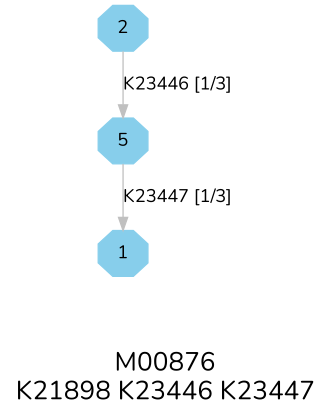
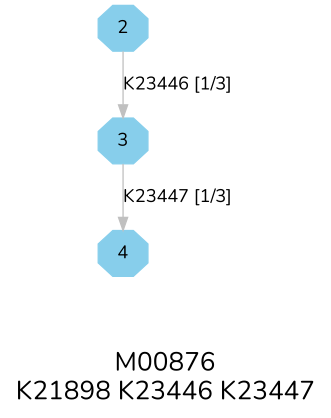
(123, 141) -> (123, 141)
(123, 253) -> (123, 253)
